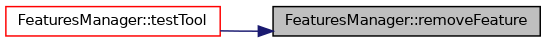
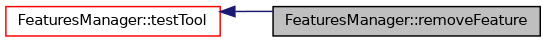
(239, 31) -> (254, 11)
